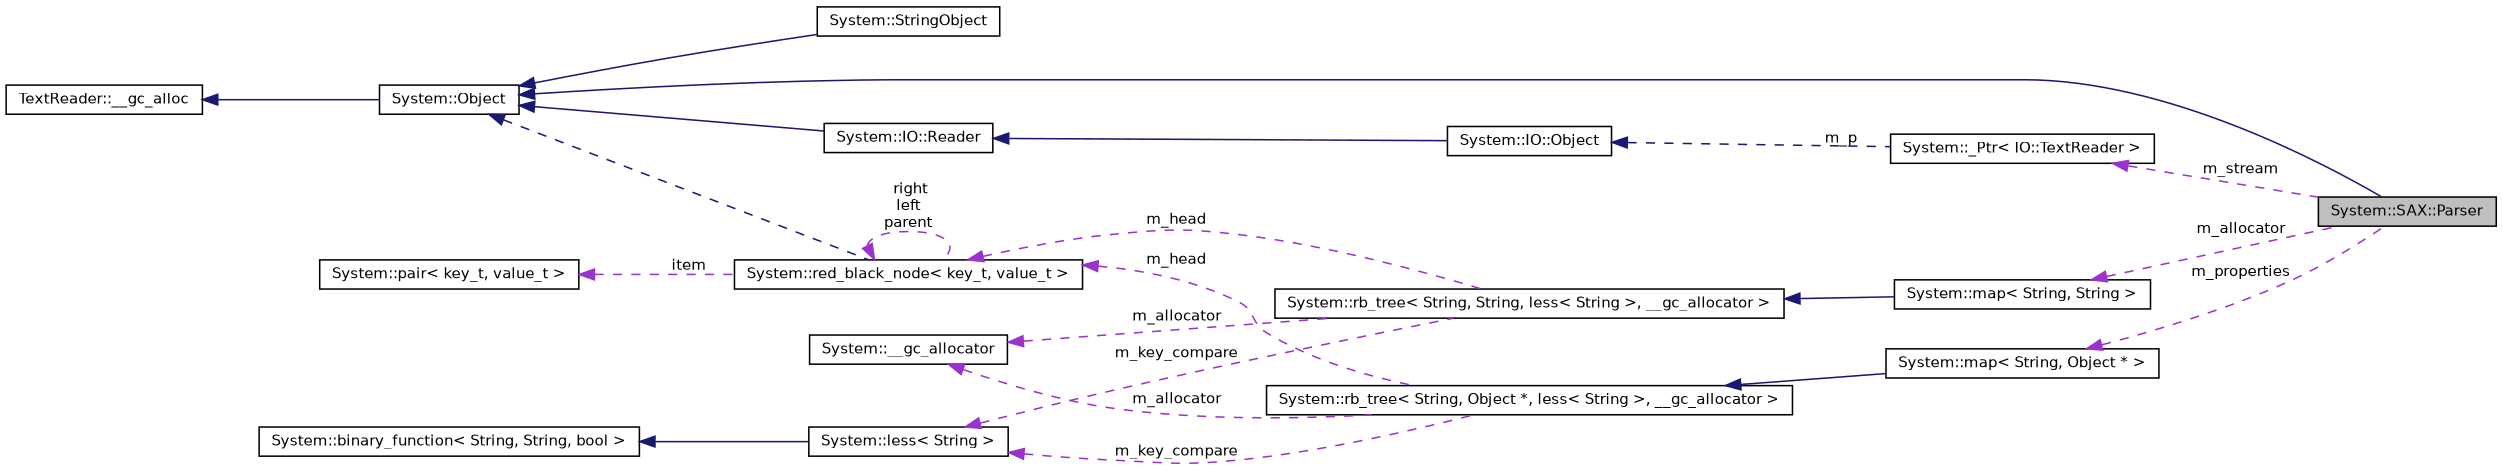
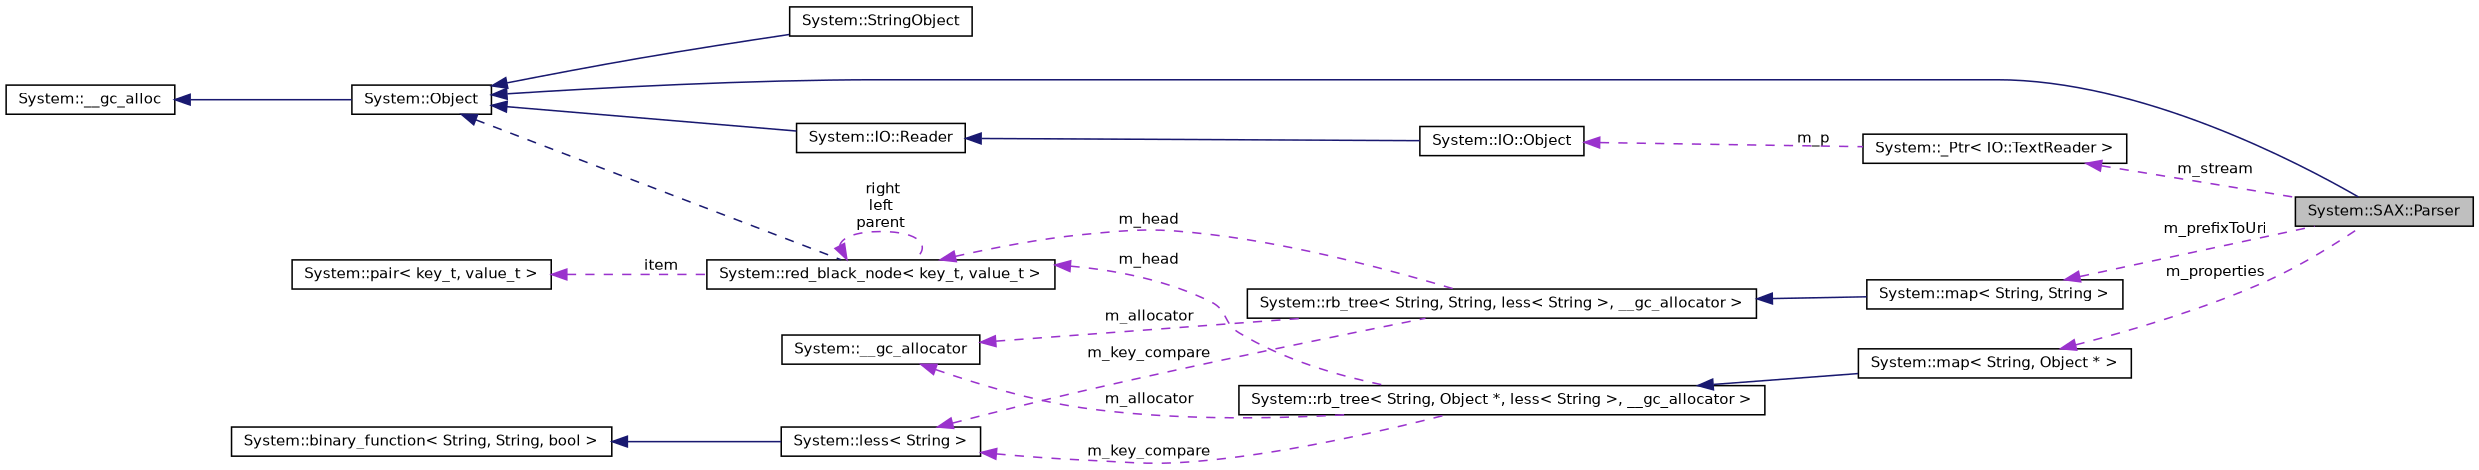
(104, 100) -> (90, 100)
(1759, 145) -> (1731, 145)
(2239, 229) -> (2213, 229)
